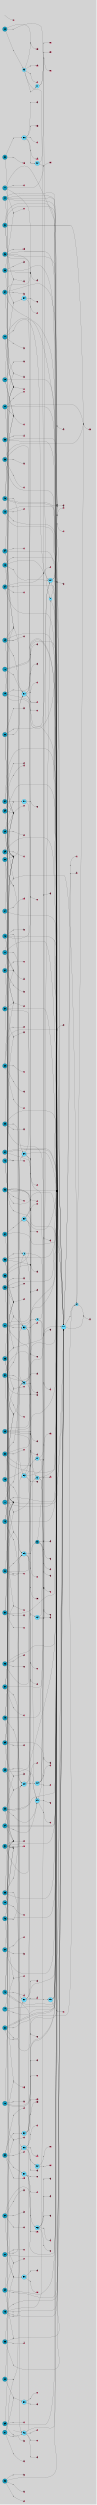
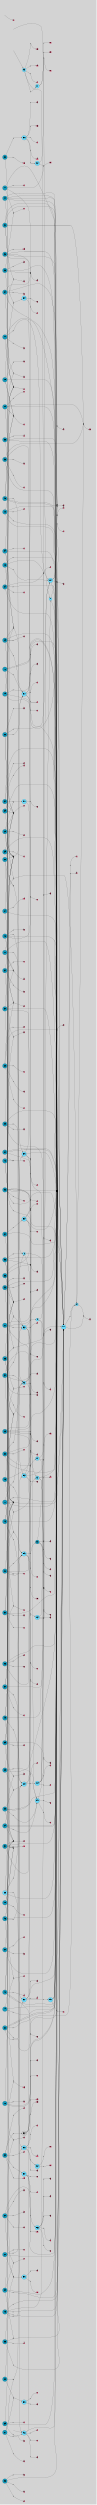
(5, 29) -> none
(5, 1893) -> (5, 1893)
(24, 2133) -> (24, 2133)
